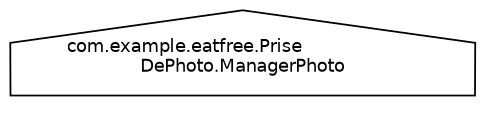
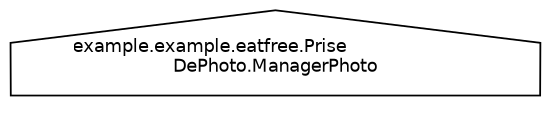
(243, 57) -> (275, 57)
